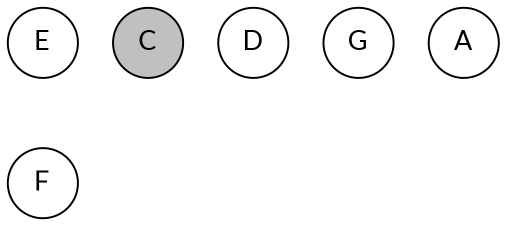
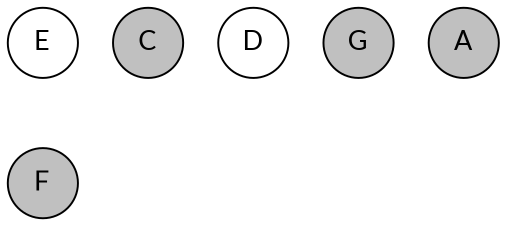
(359, 43) -> (359, 43)
(464, 43) -> (464, 43)
(43, 183) -> (43, 183)
